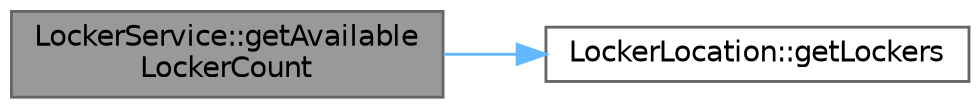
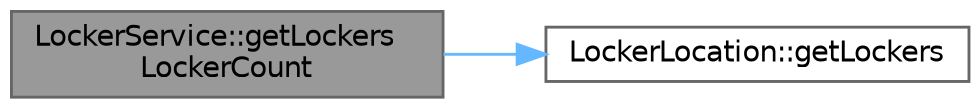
(227, 54) -> (227, 54)
